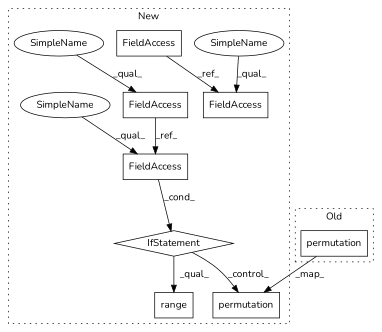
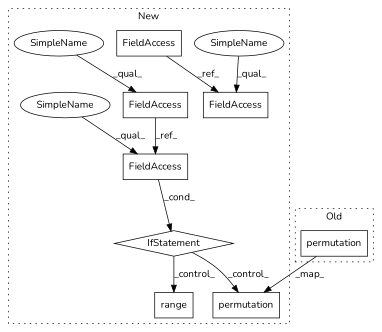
(194, 274) -> (194, 274)
